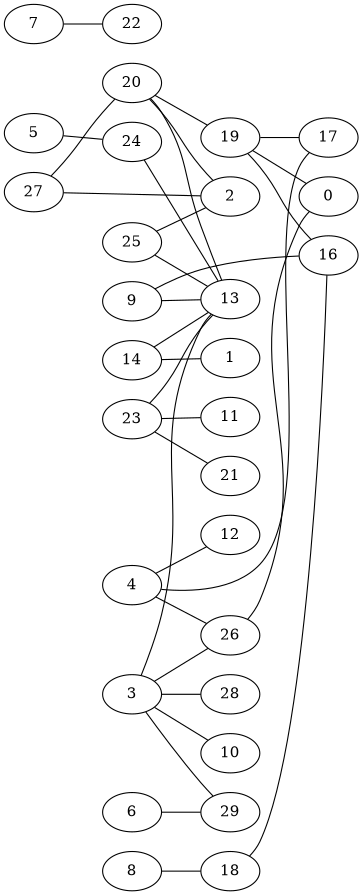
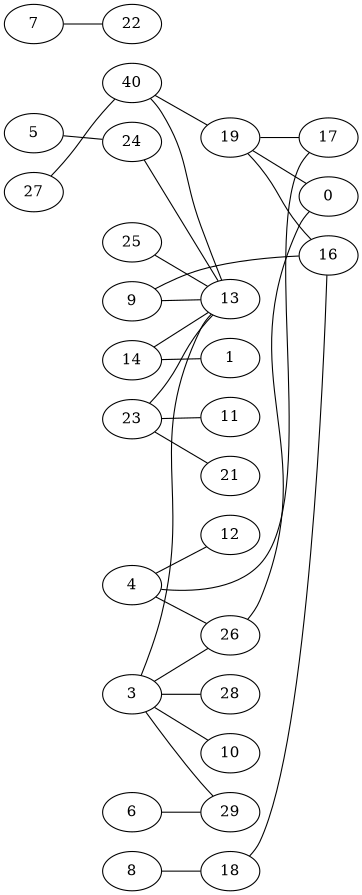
(132, 83) -> (132, 83)
(230, 196) -> none
